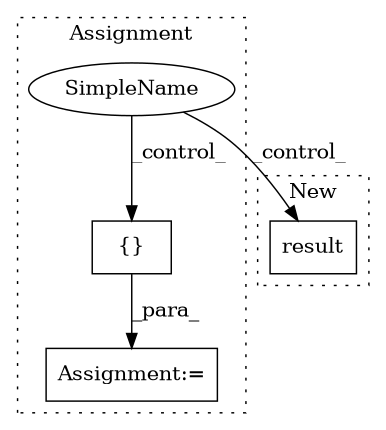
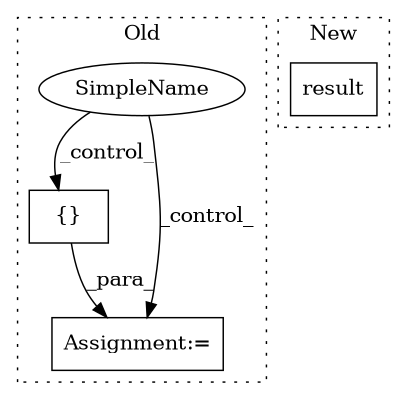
(132, 34) -> (142, 34)
(235, 145) -> (160, 210)
